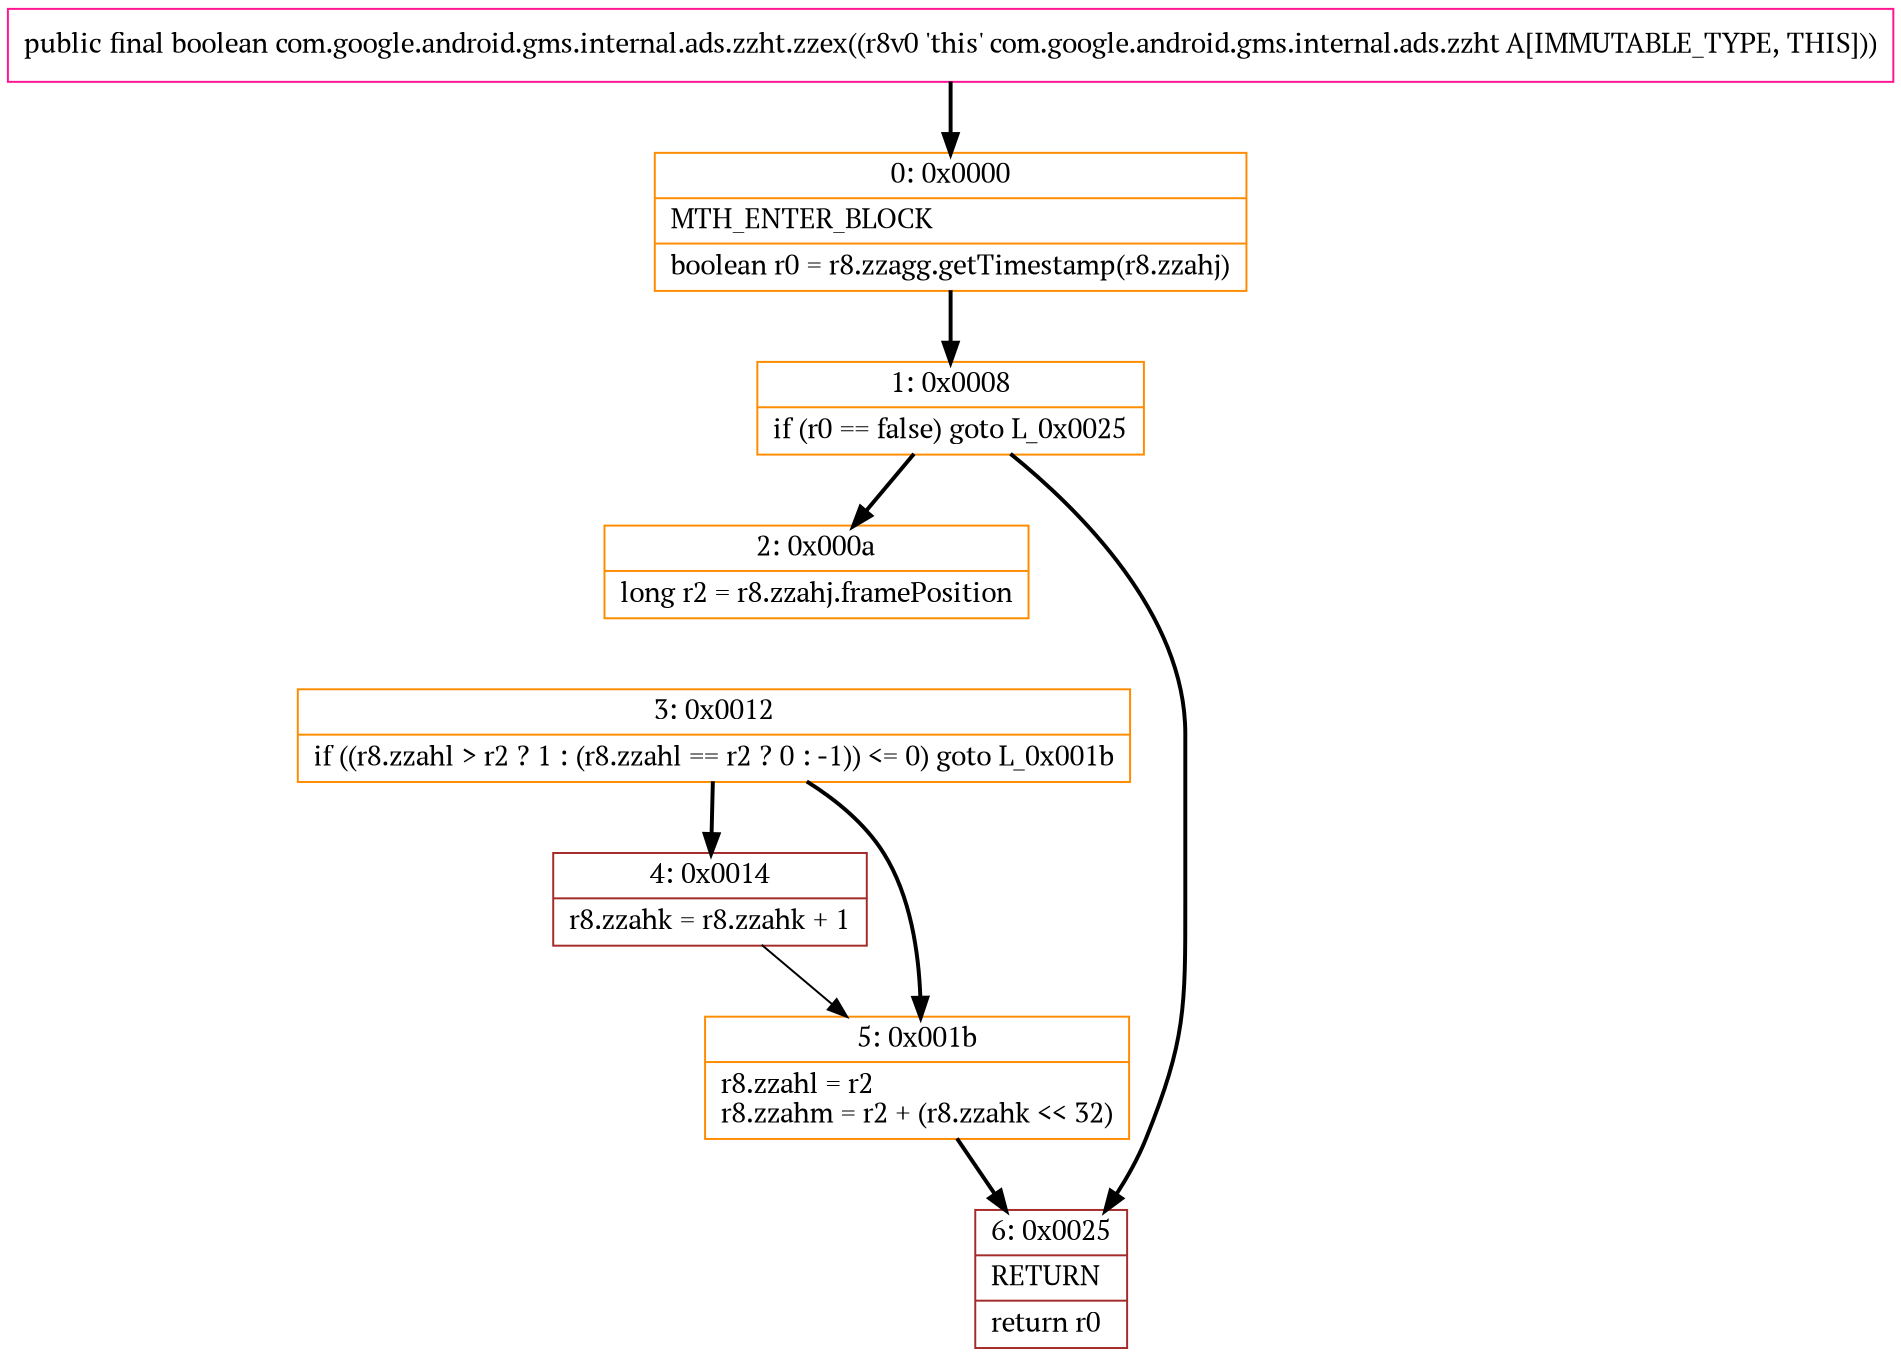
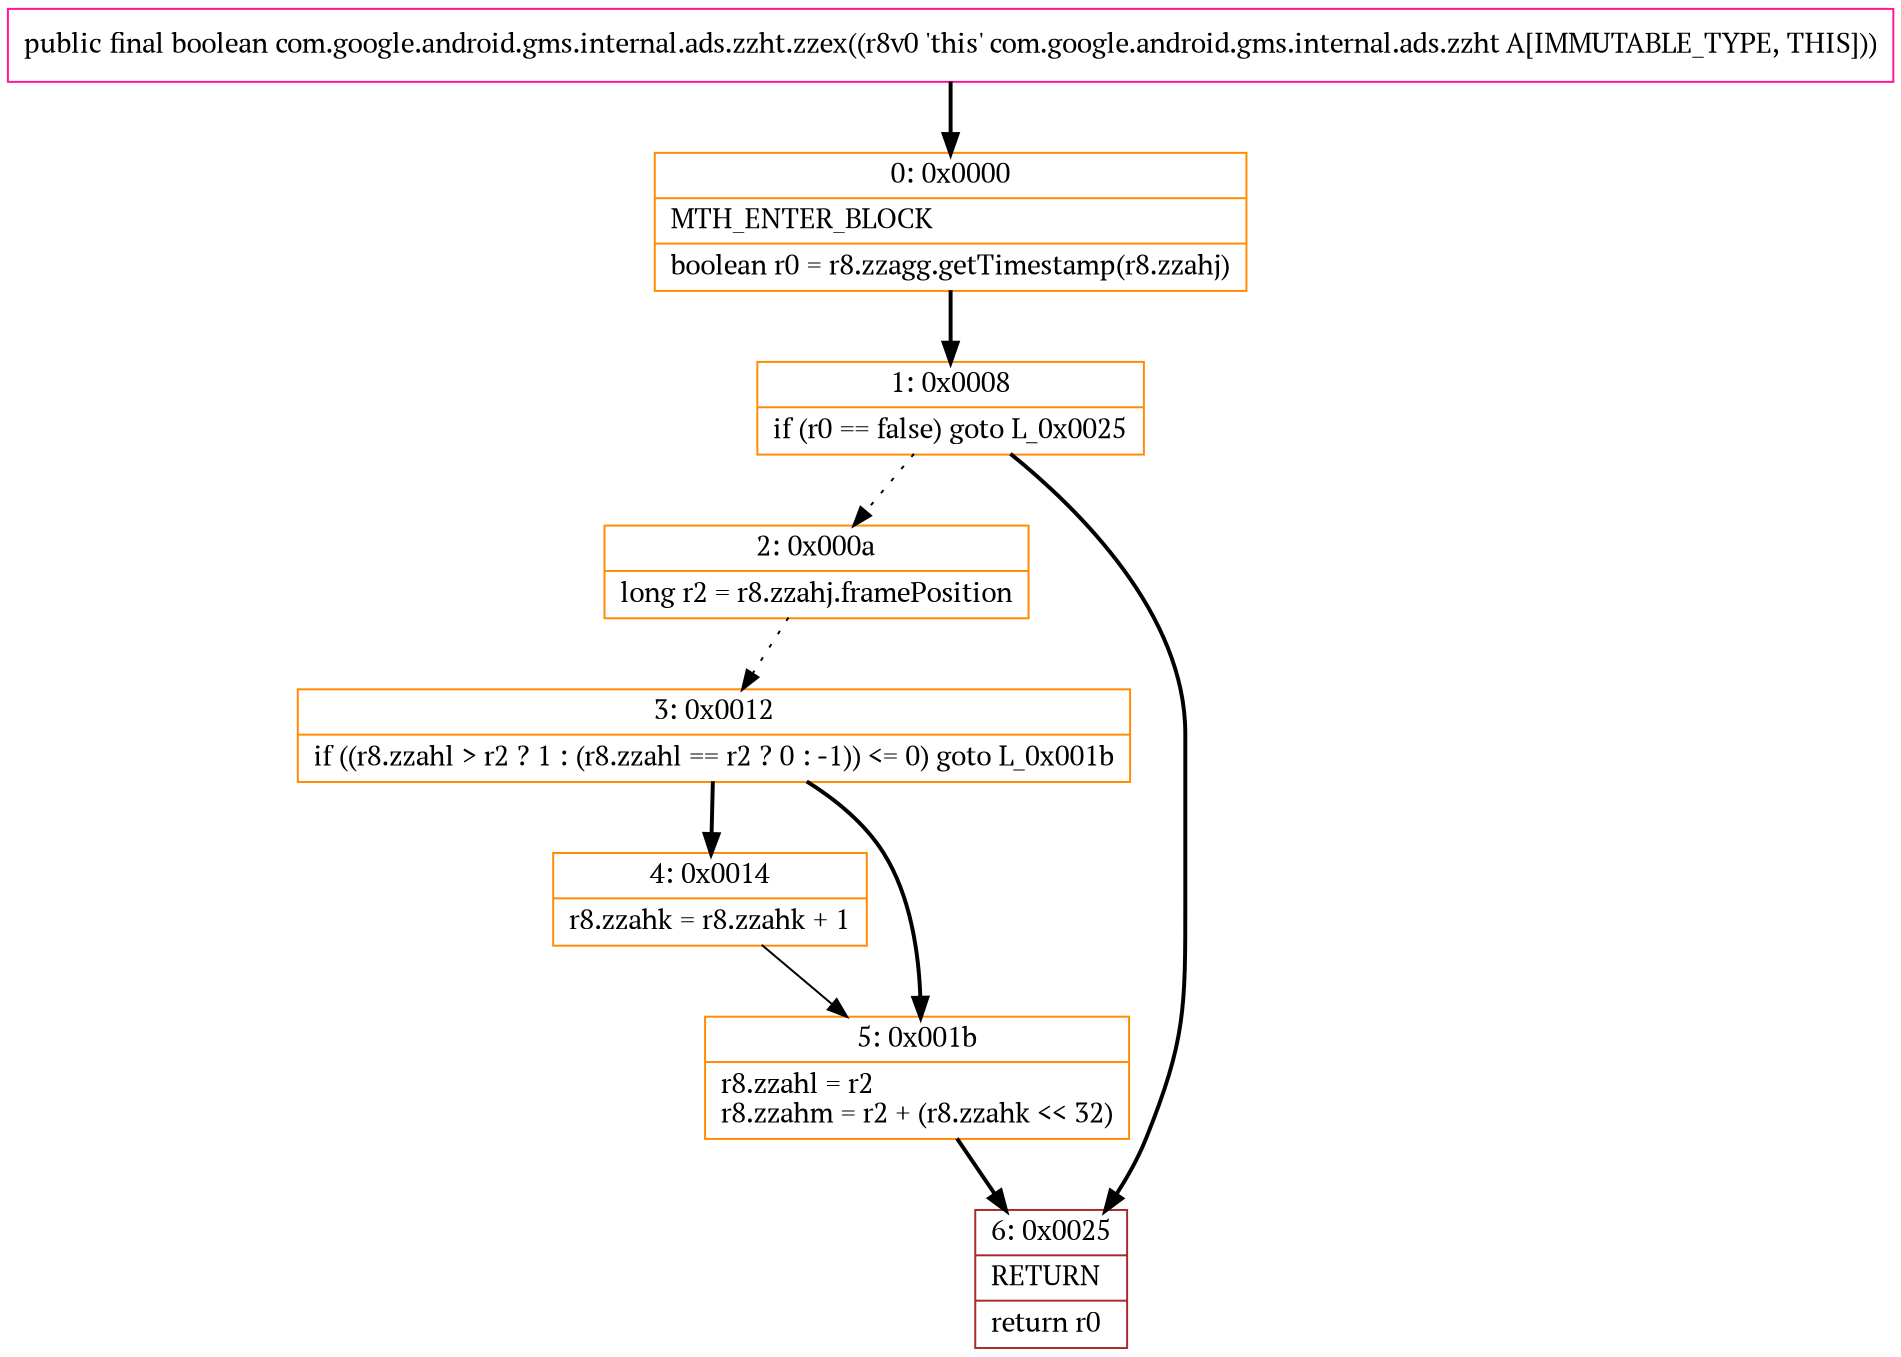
(890, 482) -> (890, 482)
none -> (771, 645)
(710, 899) -> (710, 899)
